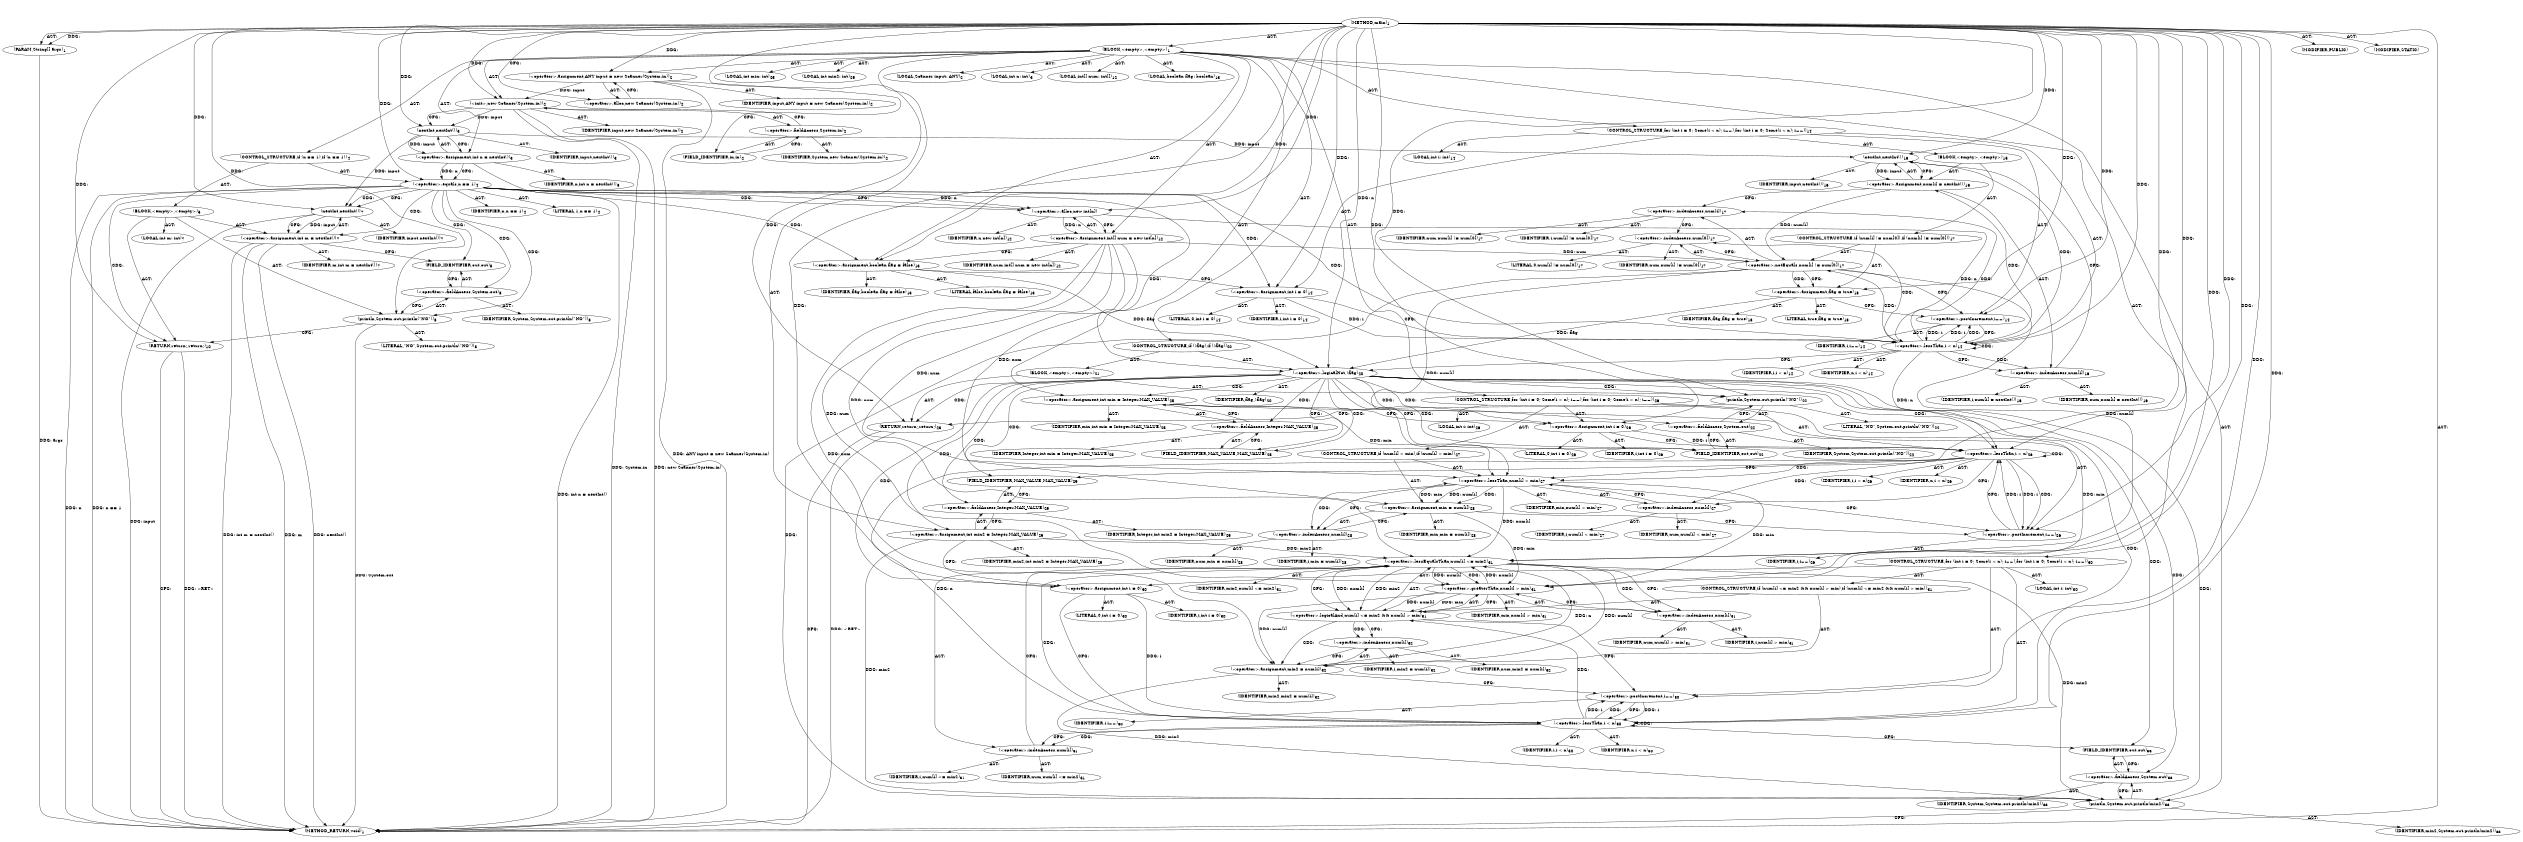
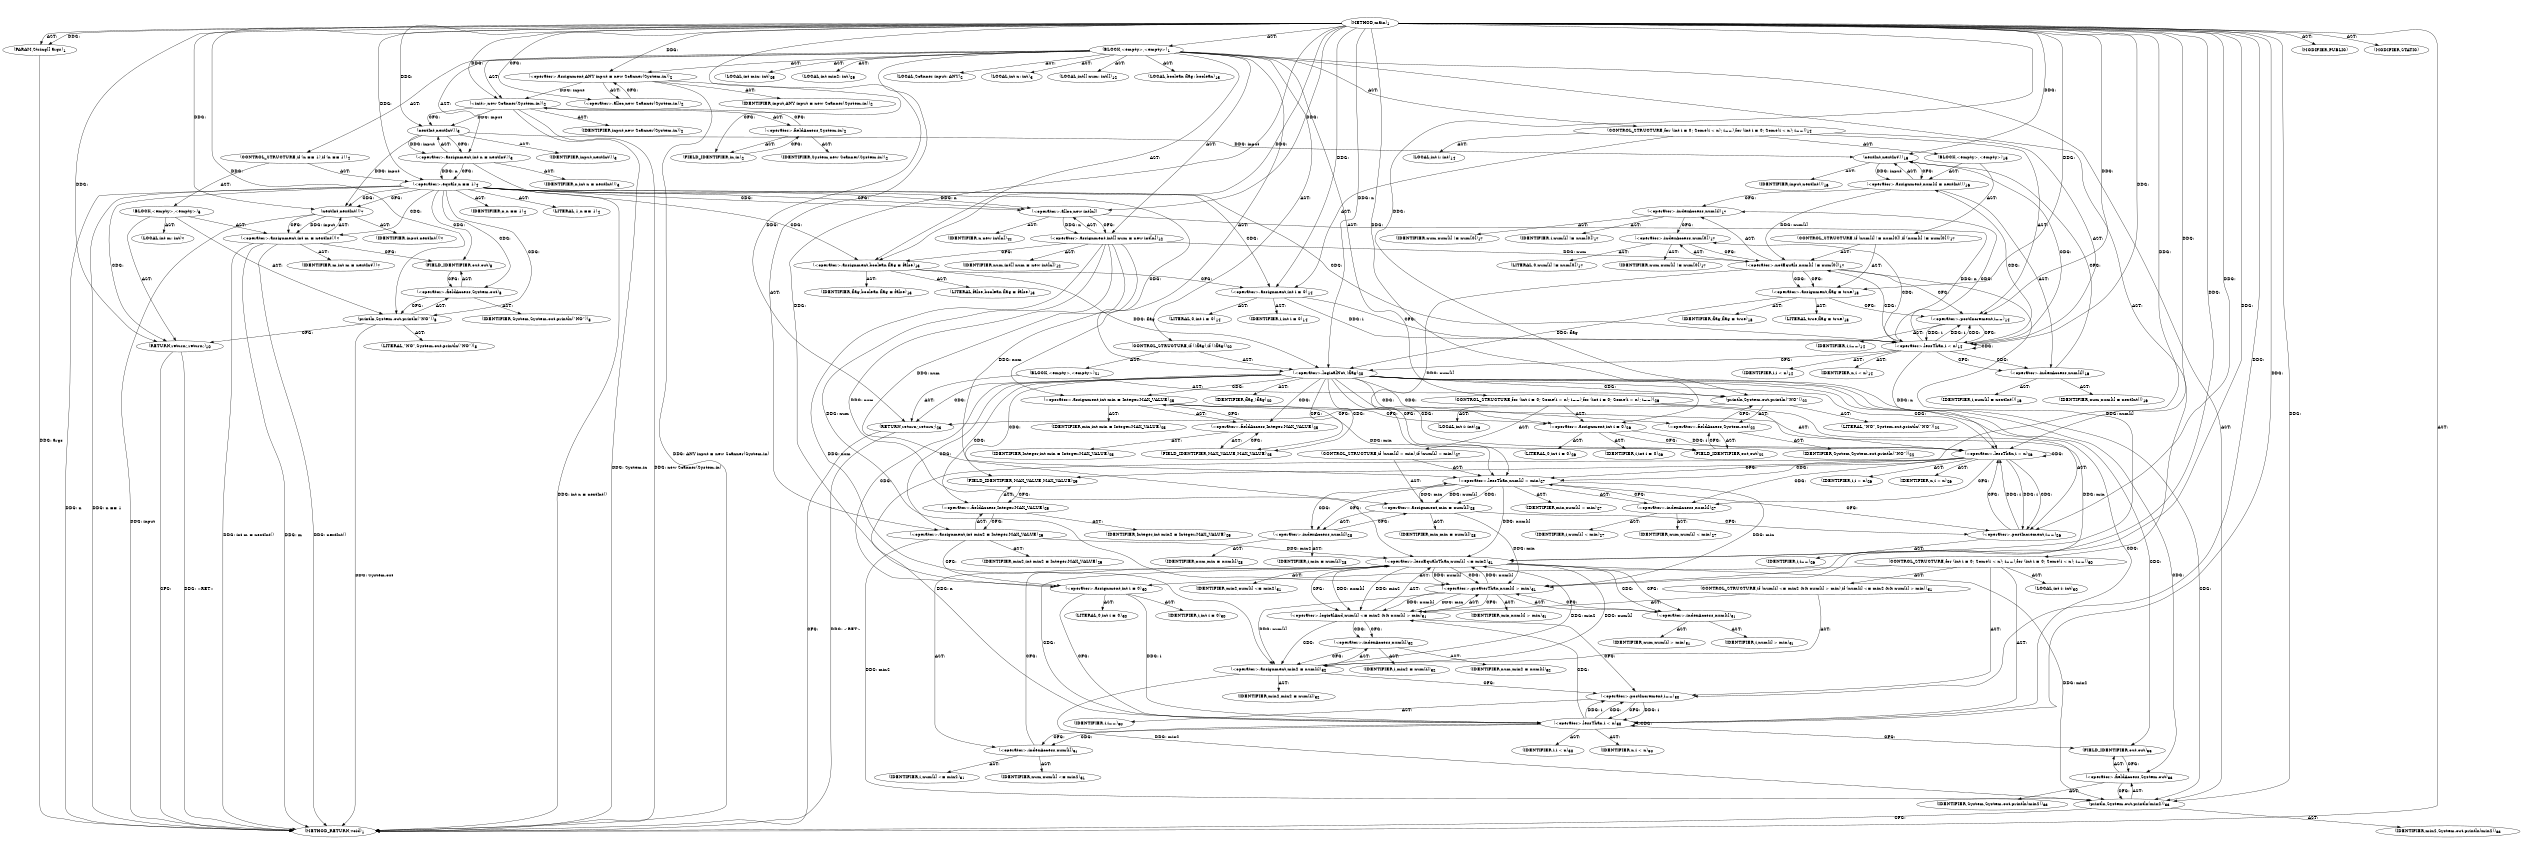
(1009, 238) -> (1009, 238)
(1583, 616) -> (1583, 616)
(815, 744) -> (2267, 36)
